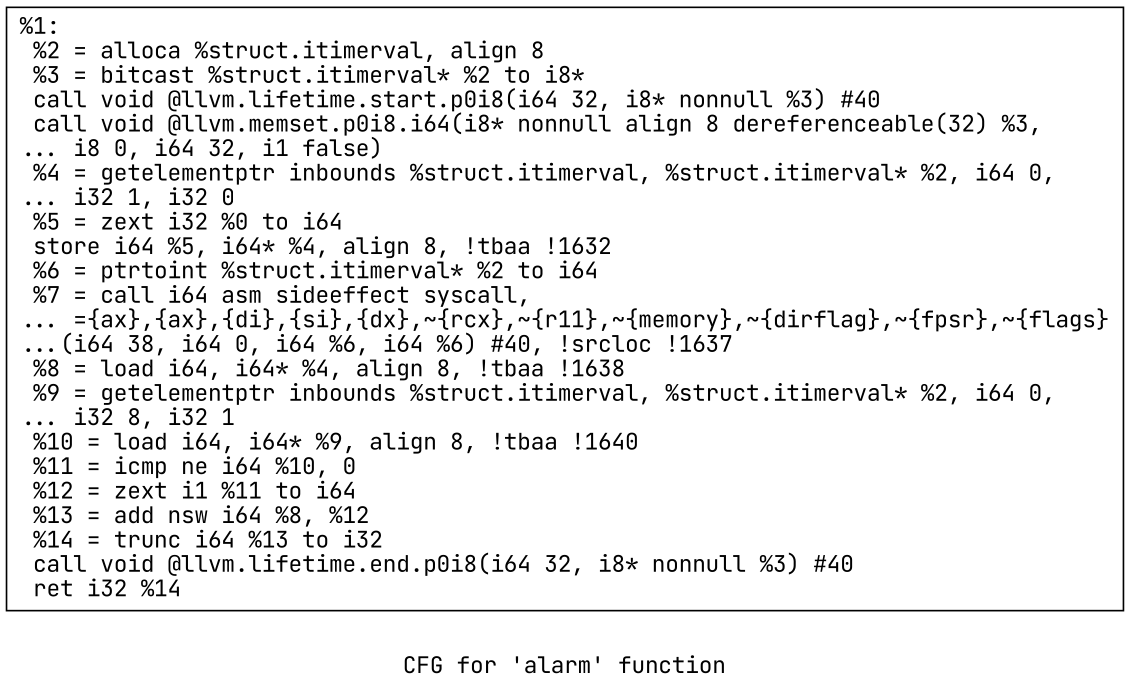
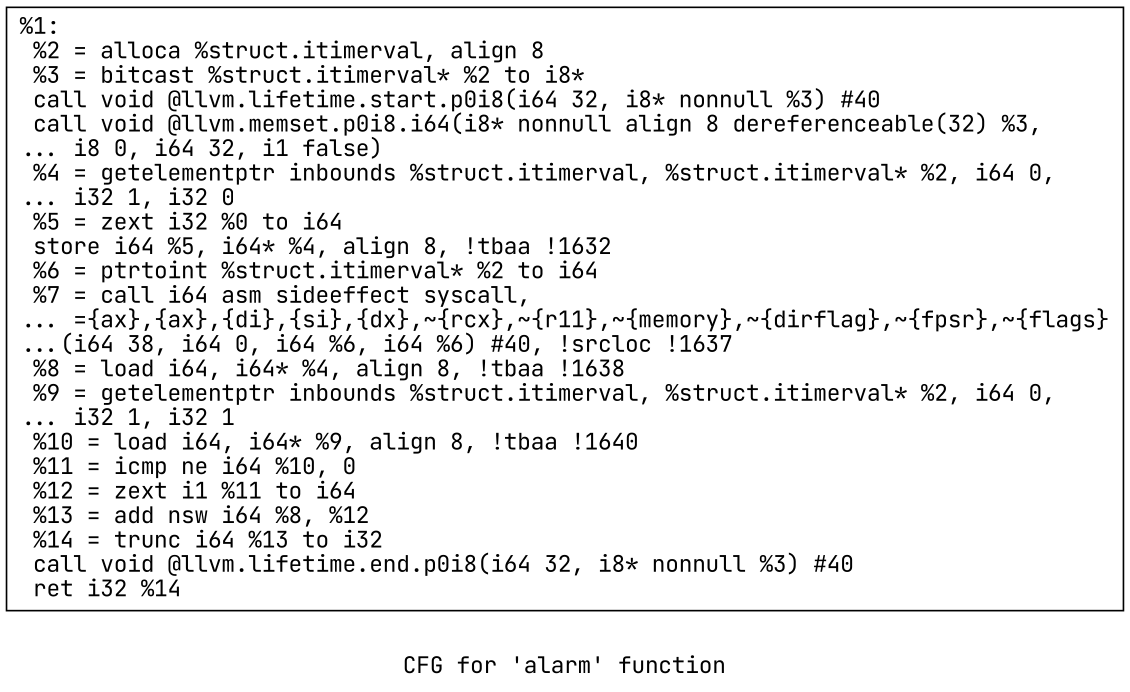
(128, 418) -> (128, 418)
